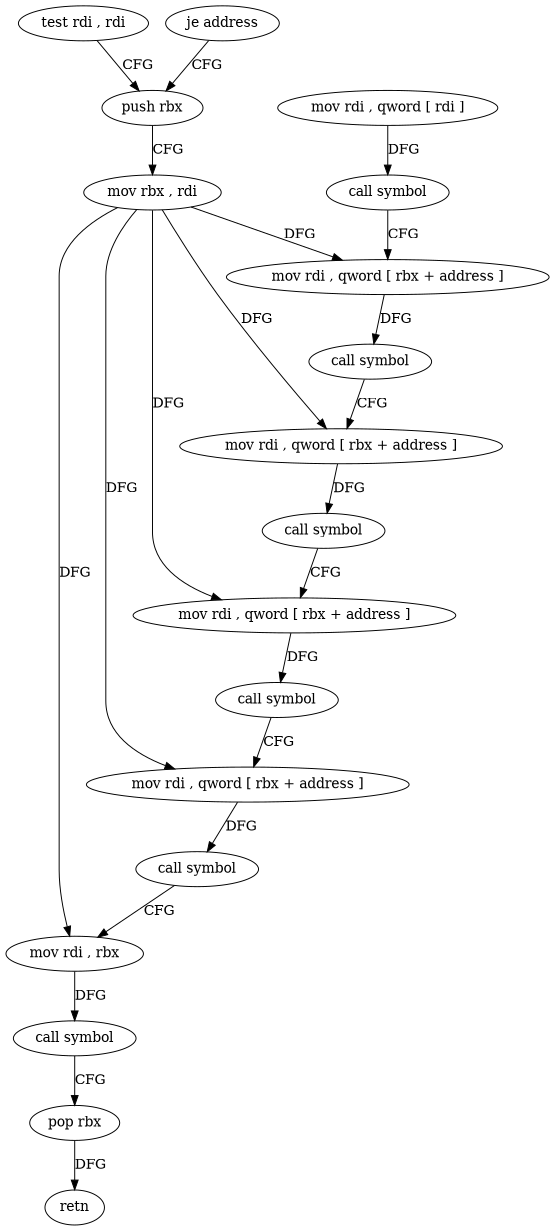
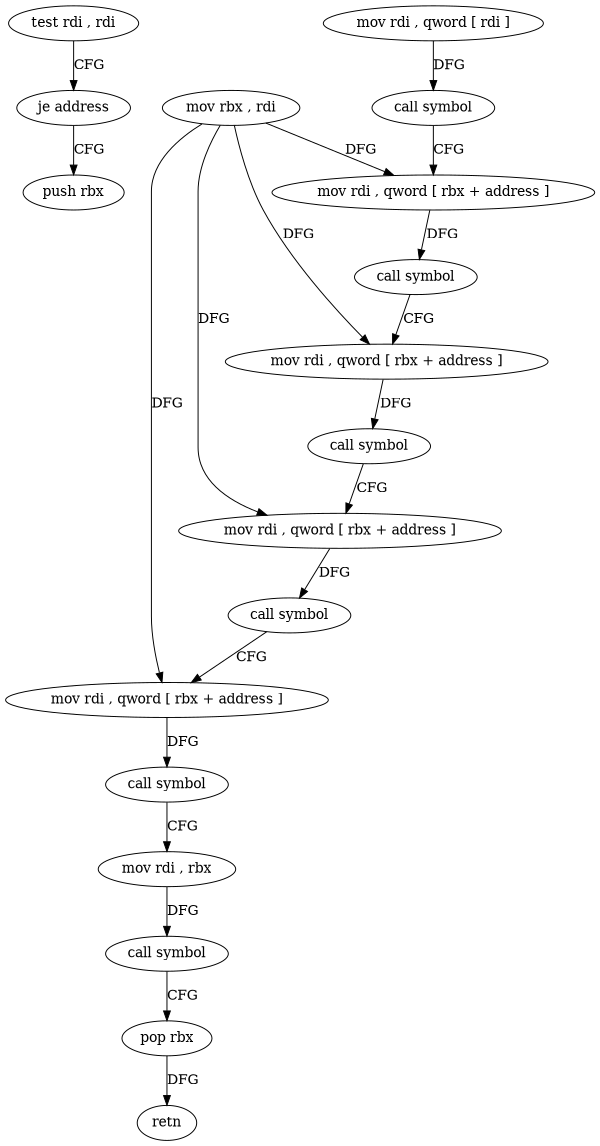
(115, 62) -> (74, 61)
(152, 145) -> none
(59, 554) -> none
